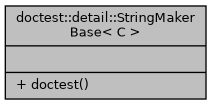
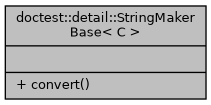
(53, 85) -> (53, 85)
